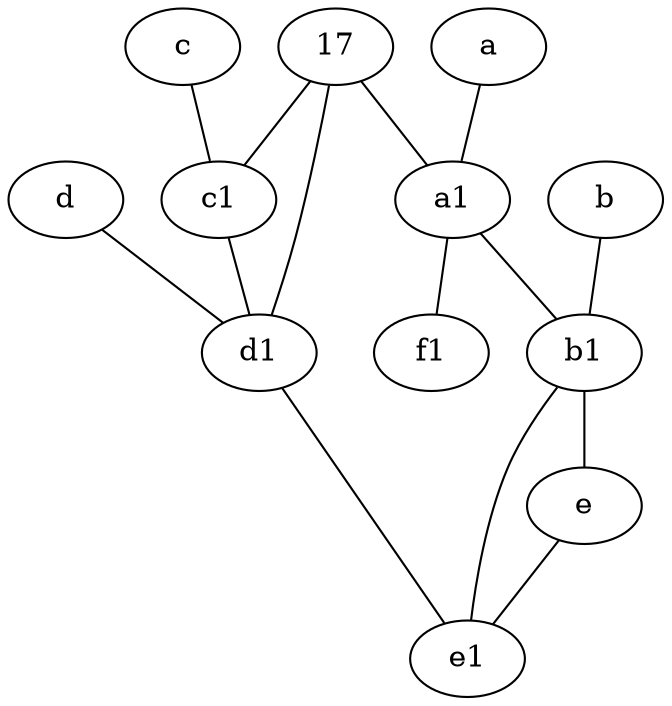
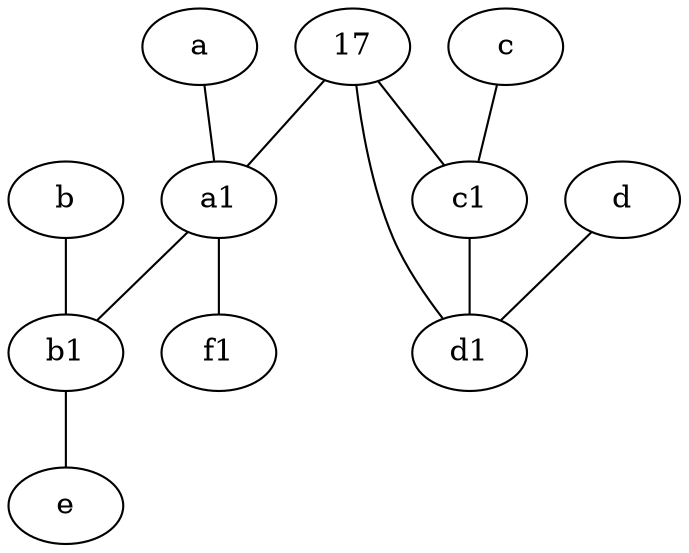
(468, 659) -> none
